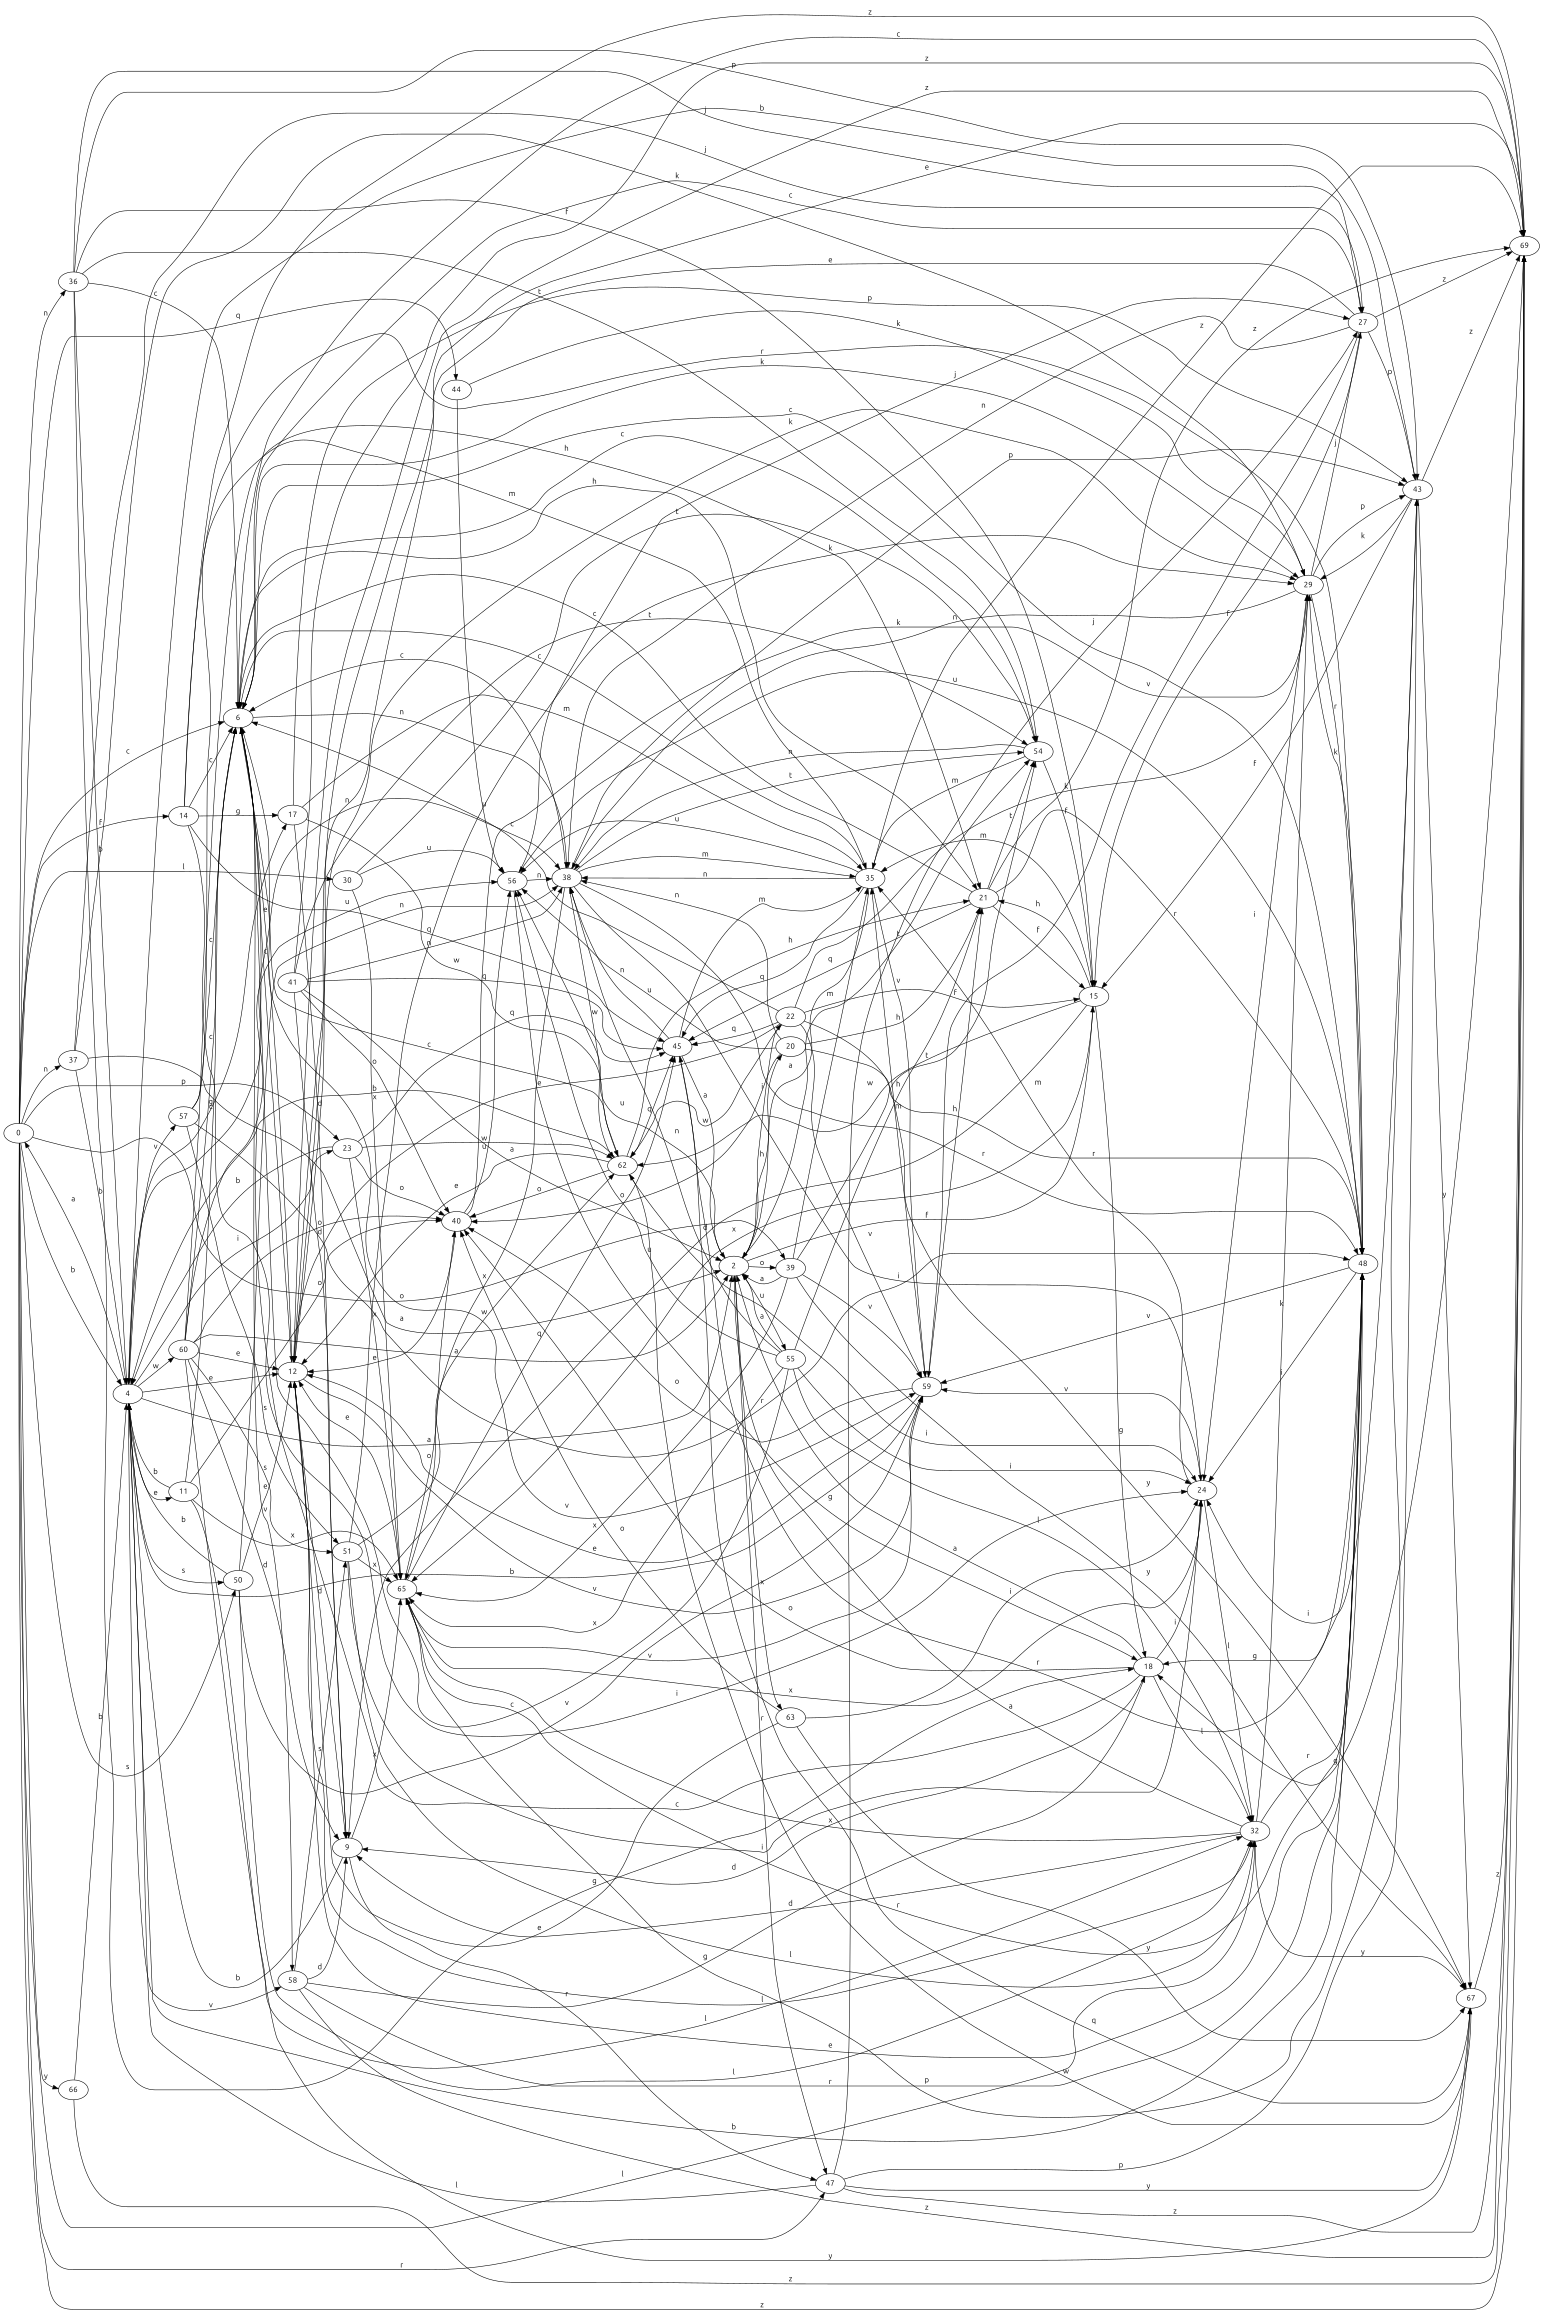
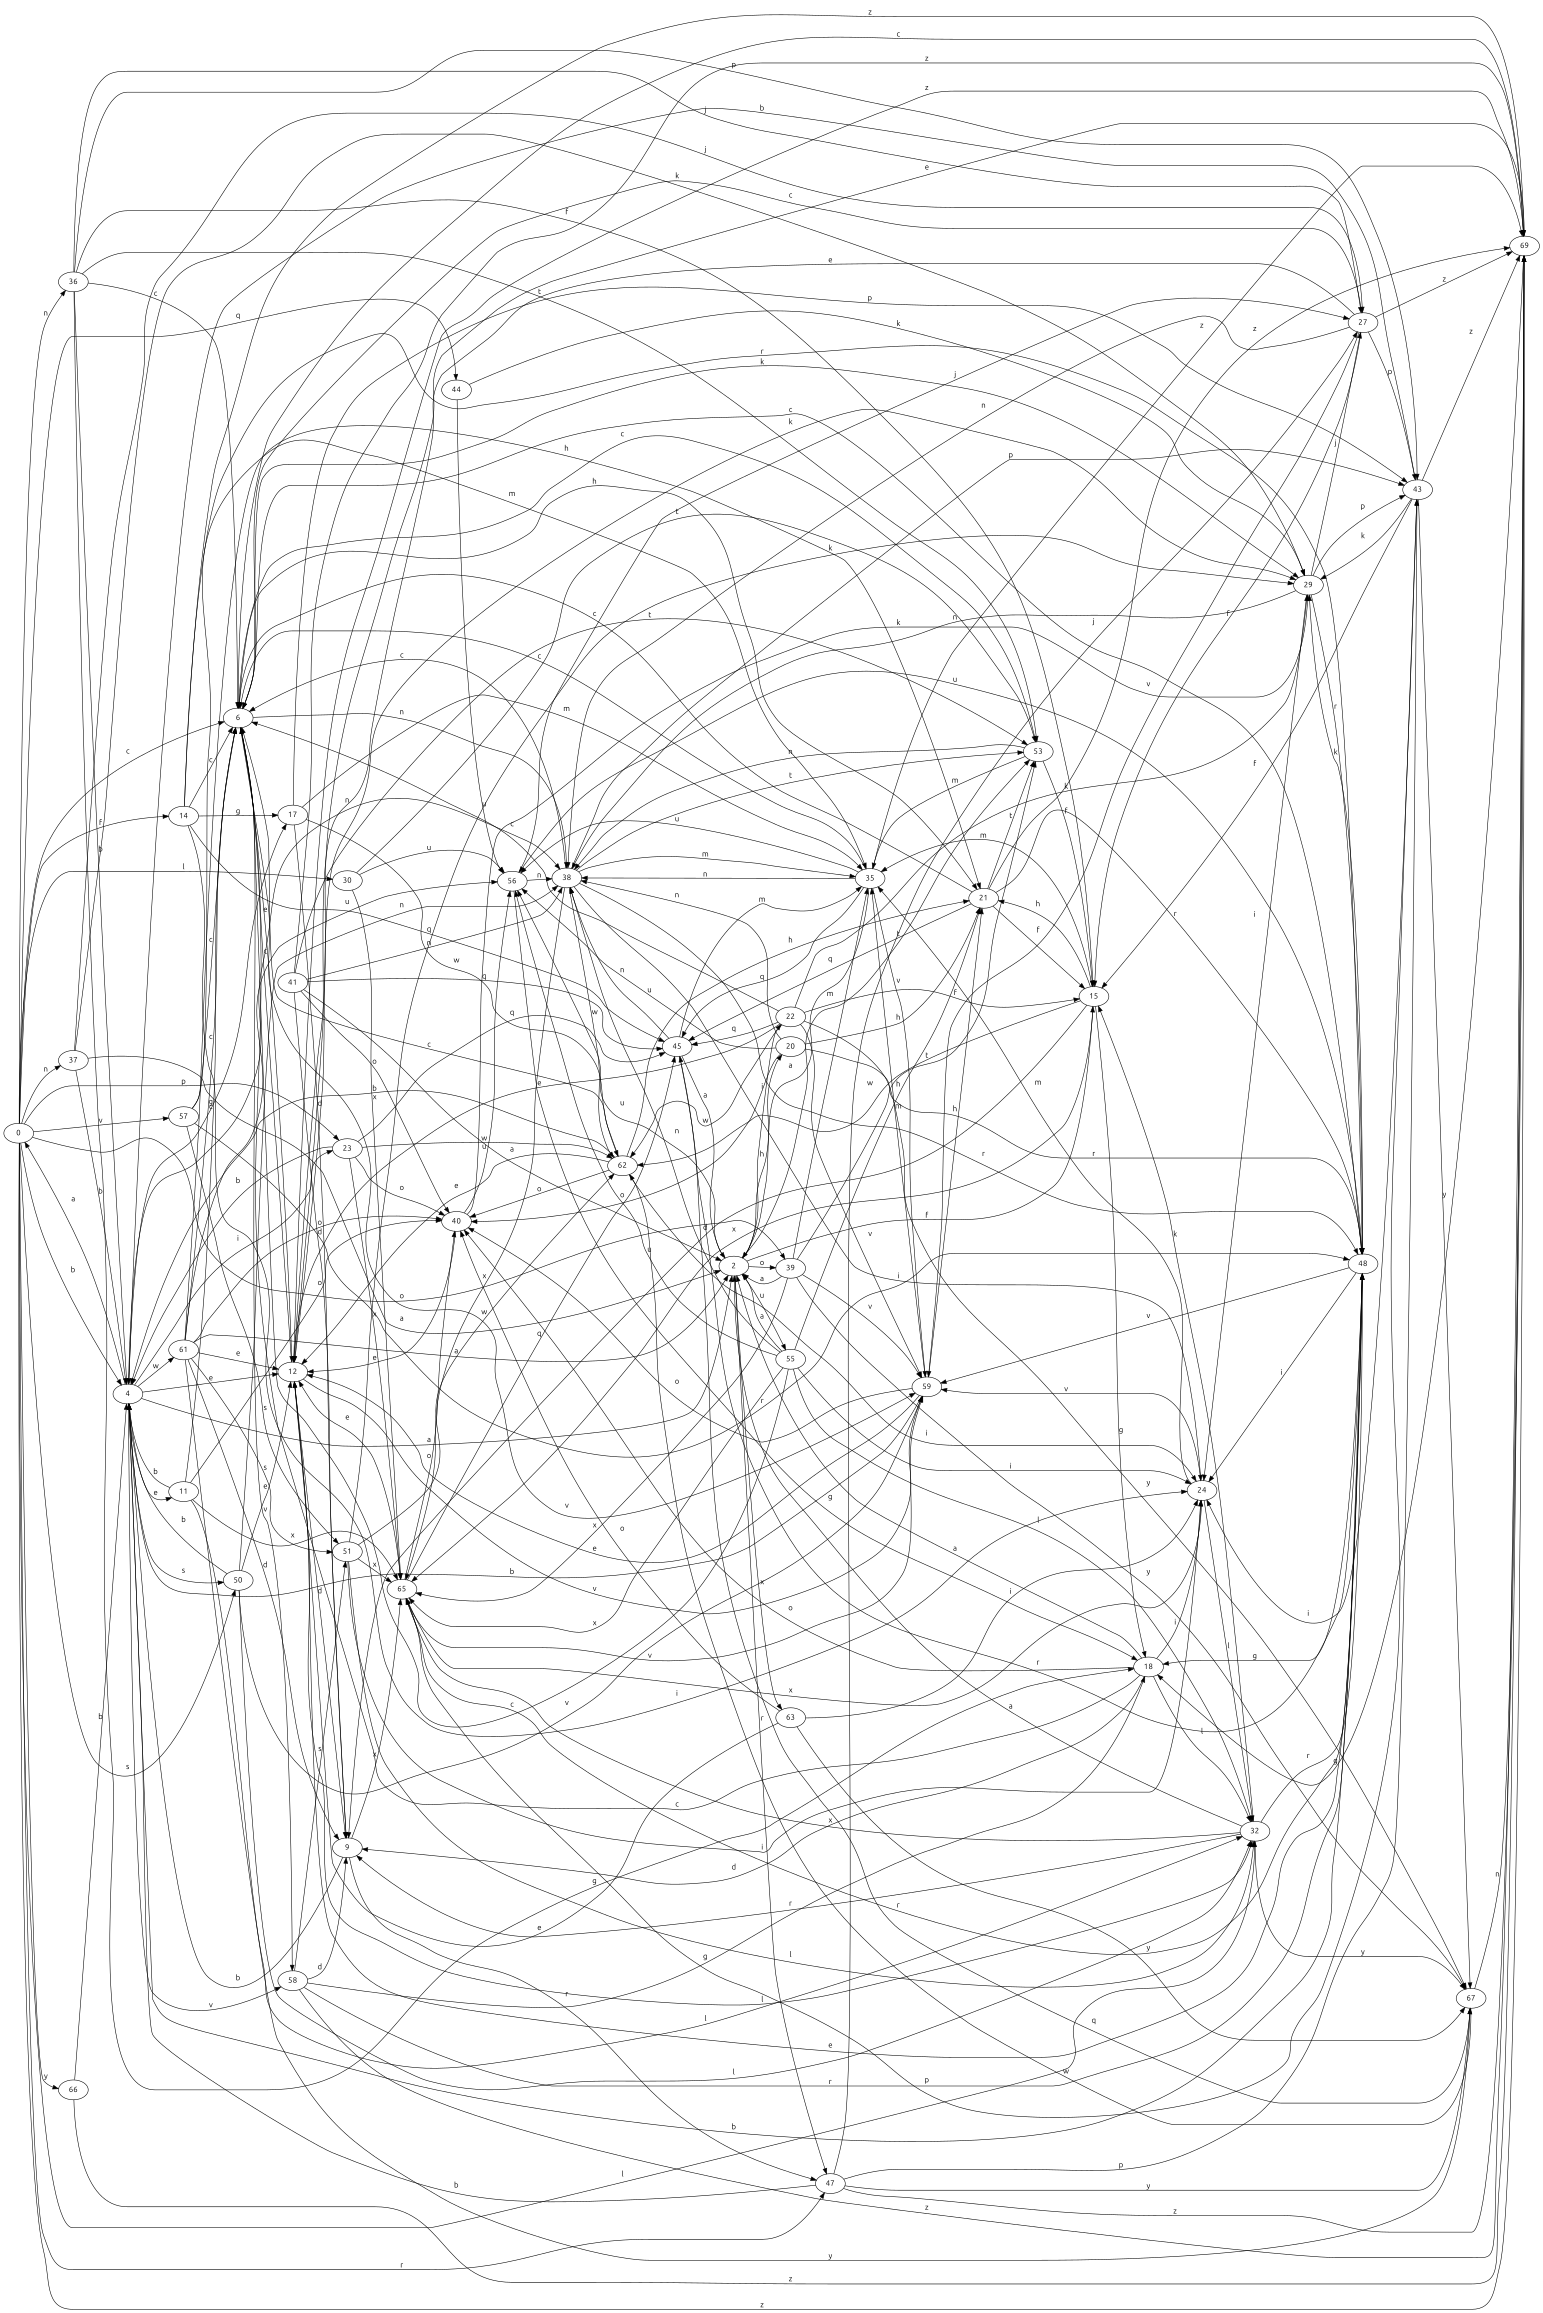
(1038, 752) -> (1038, 752)
(651, 1115) -> none
(1285, 1242) -> (1207, 1410)
(138, 1254) -> (95, 1126)
(184, 1350) -> (184, 1350)
(1498, 1875) -> (1498, 1875)
(791, 1904) -> (791, 1904)
(457, 2186) -> (457, 2186)
